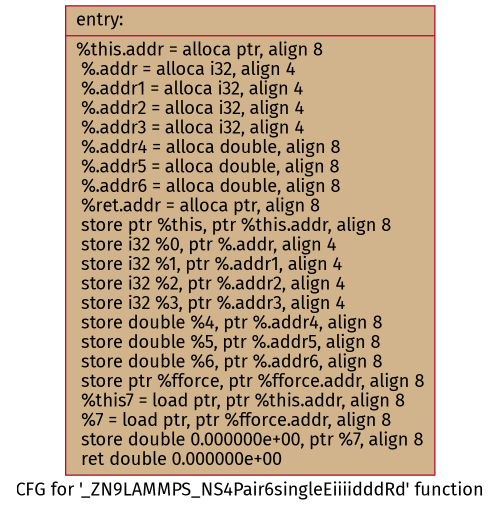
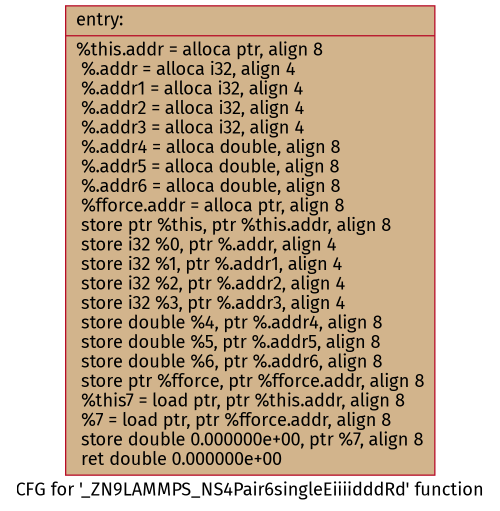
(198, 206) -> (211, 206)
